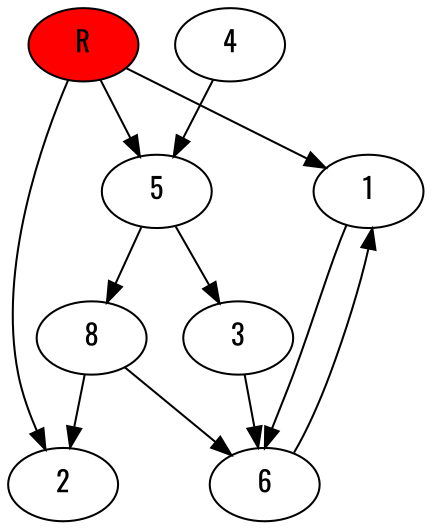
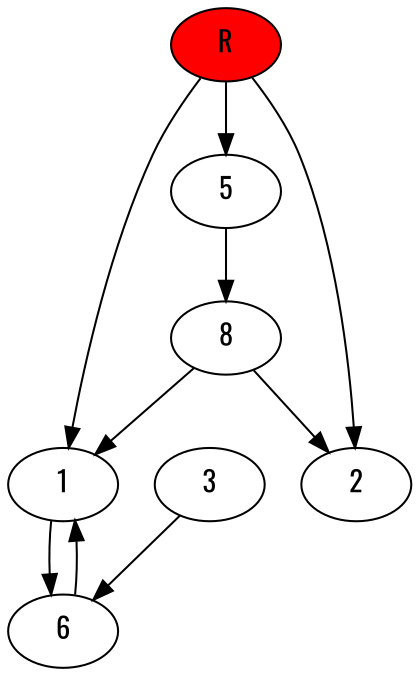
(230, 45) -> none
(192, 256) -> none
(170, 405) -> (152, 404)
